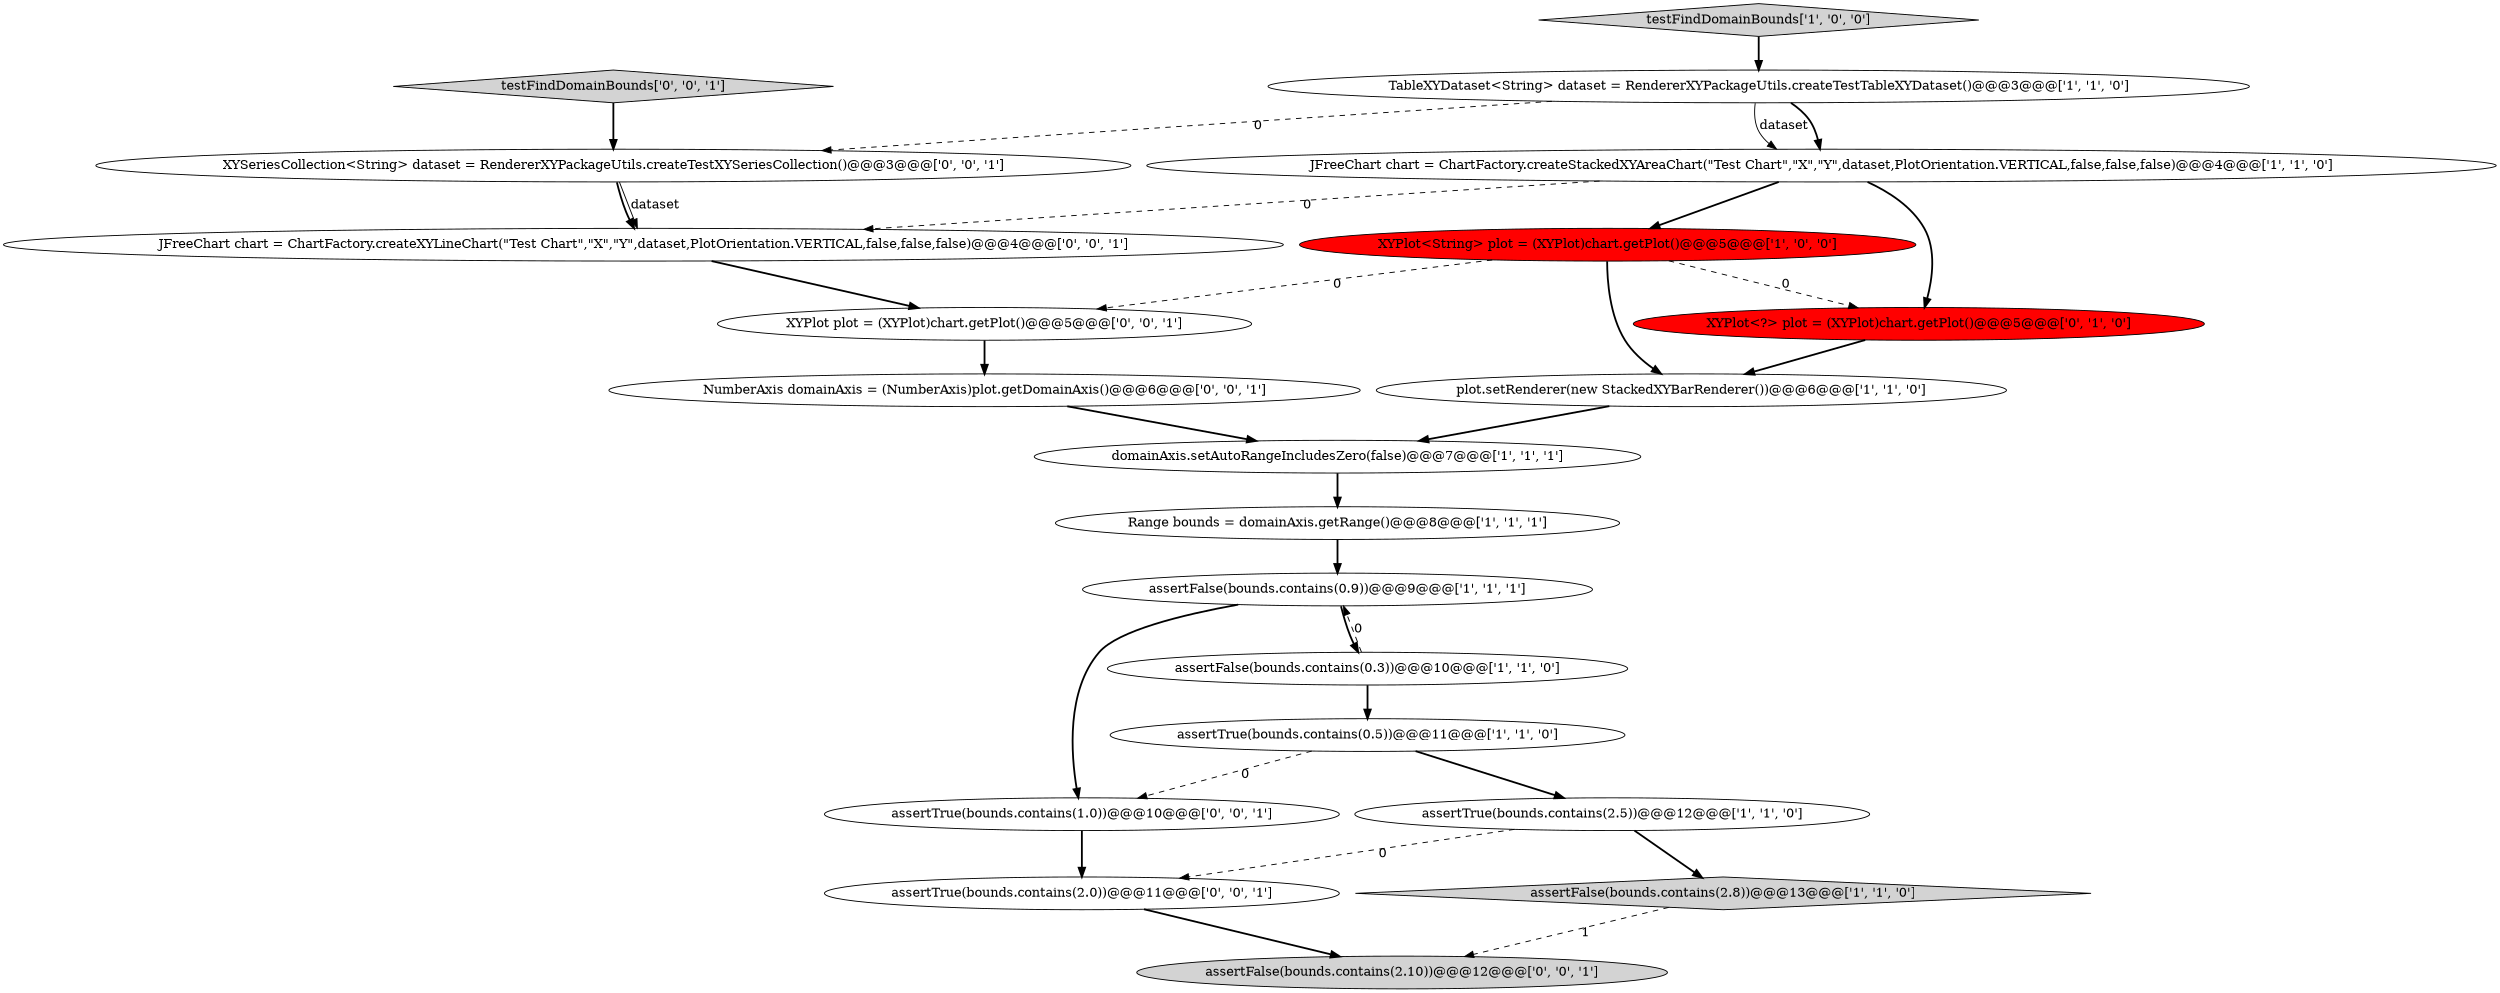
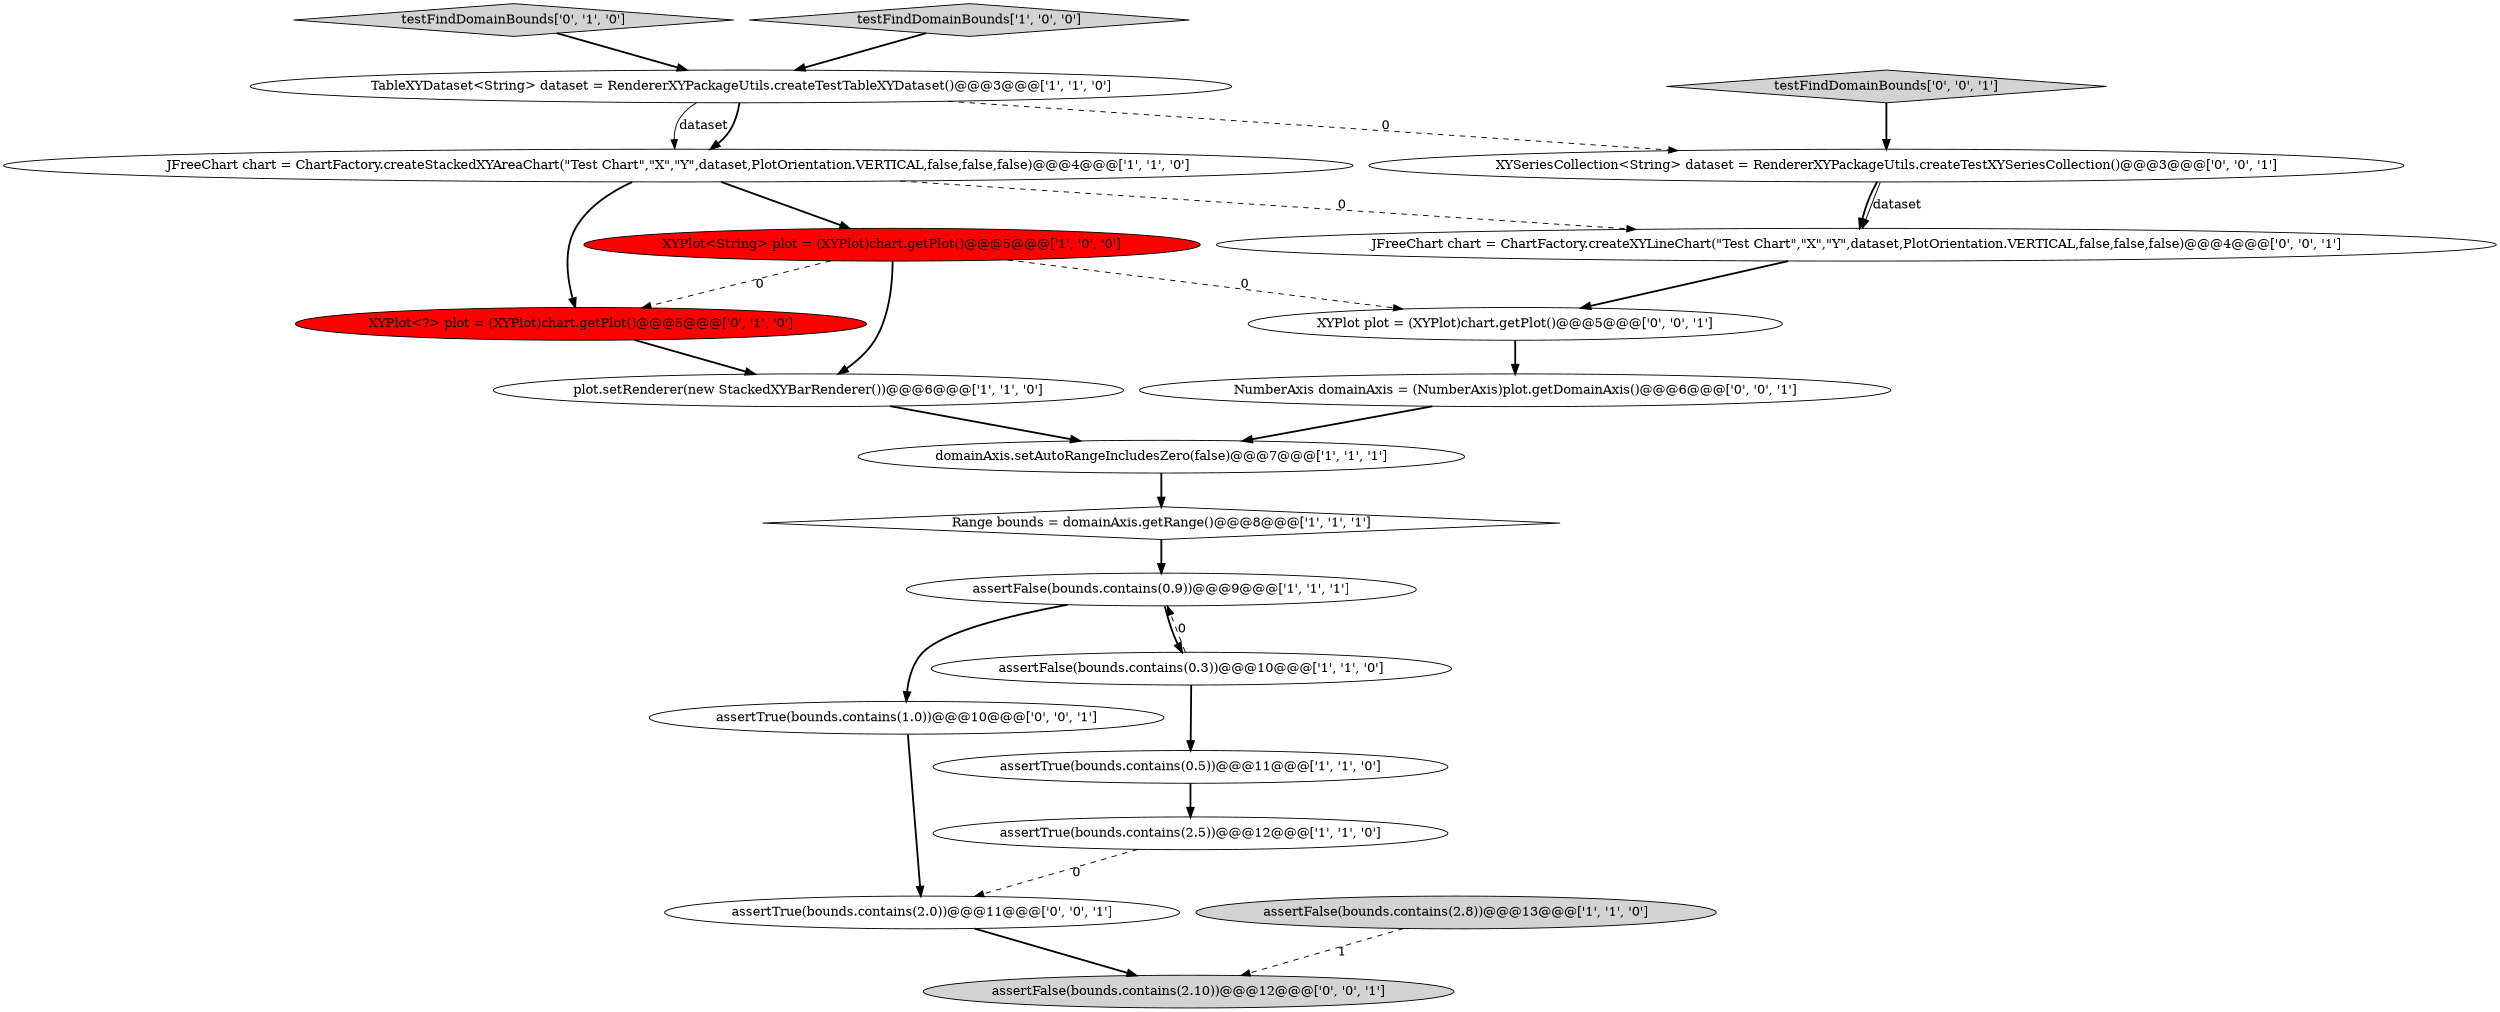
none -> (514, 20)
(1337, 523) -> (1161, 523)
(1229, 773) -> none
(1664, 852) -> none
(1723, 893) -> (1456, 912)
